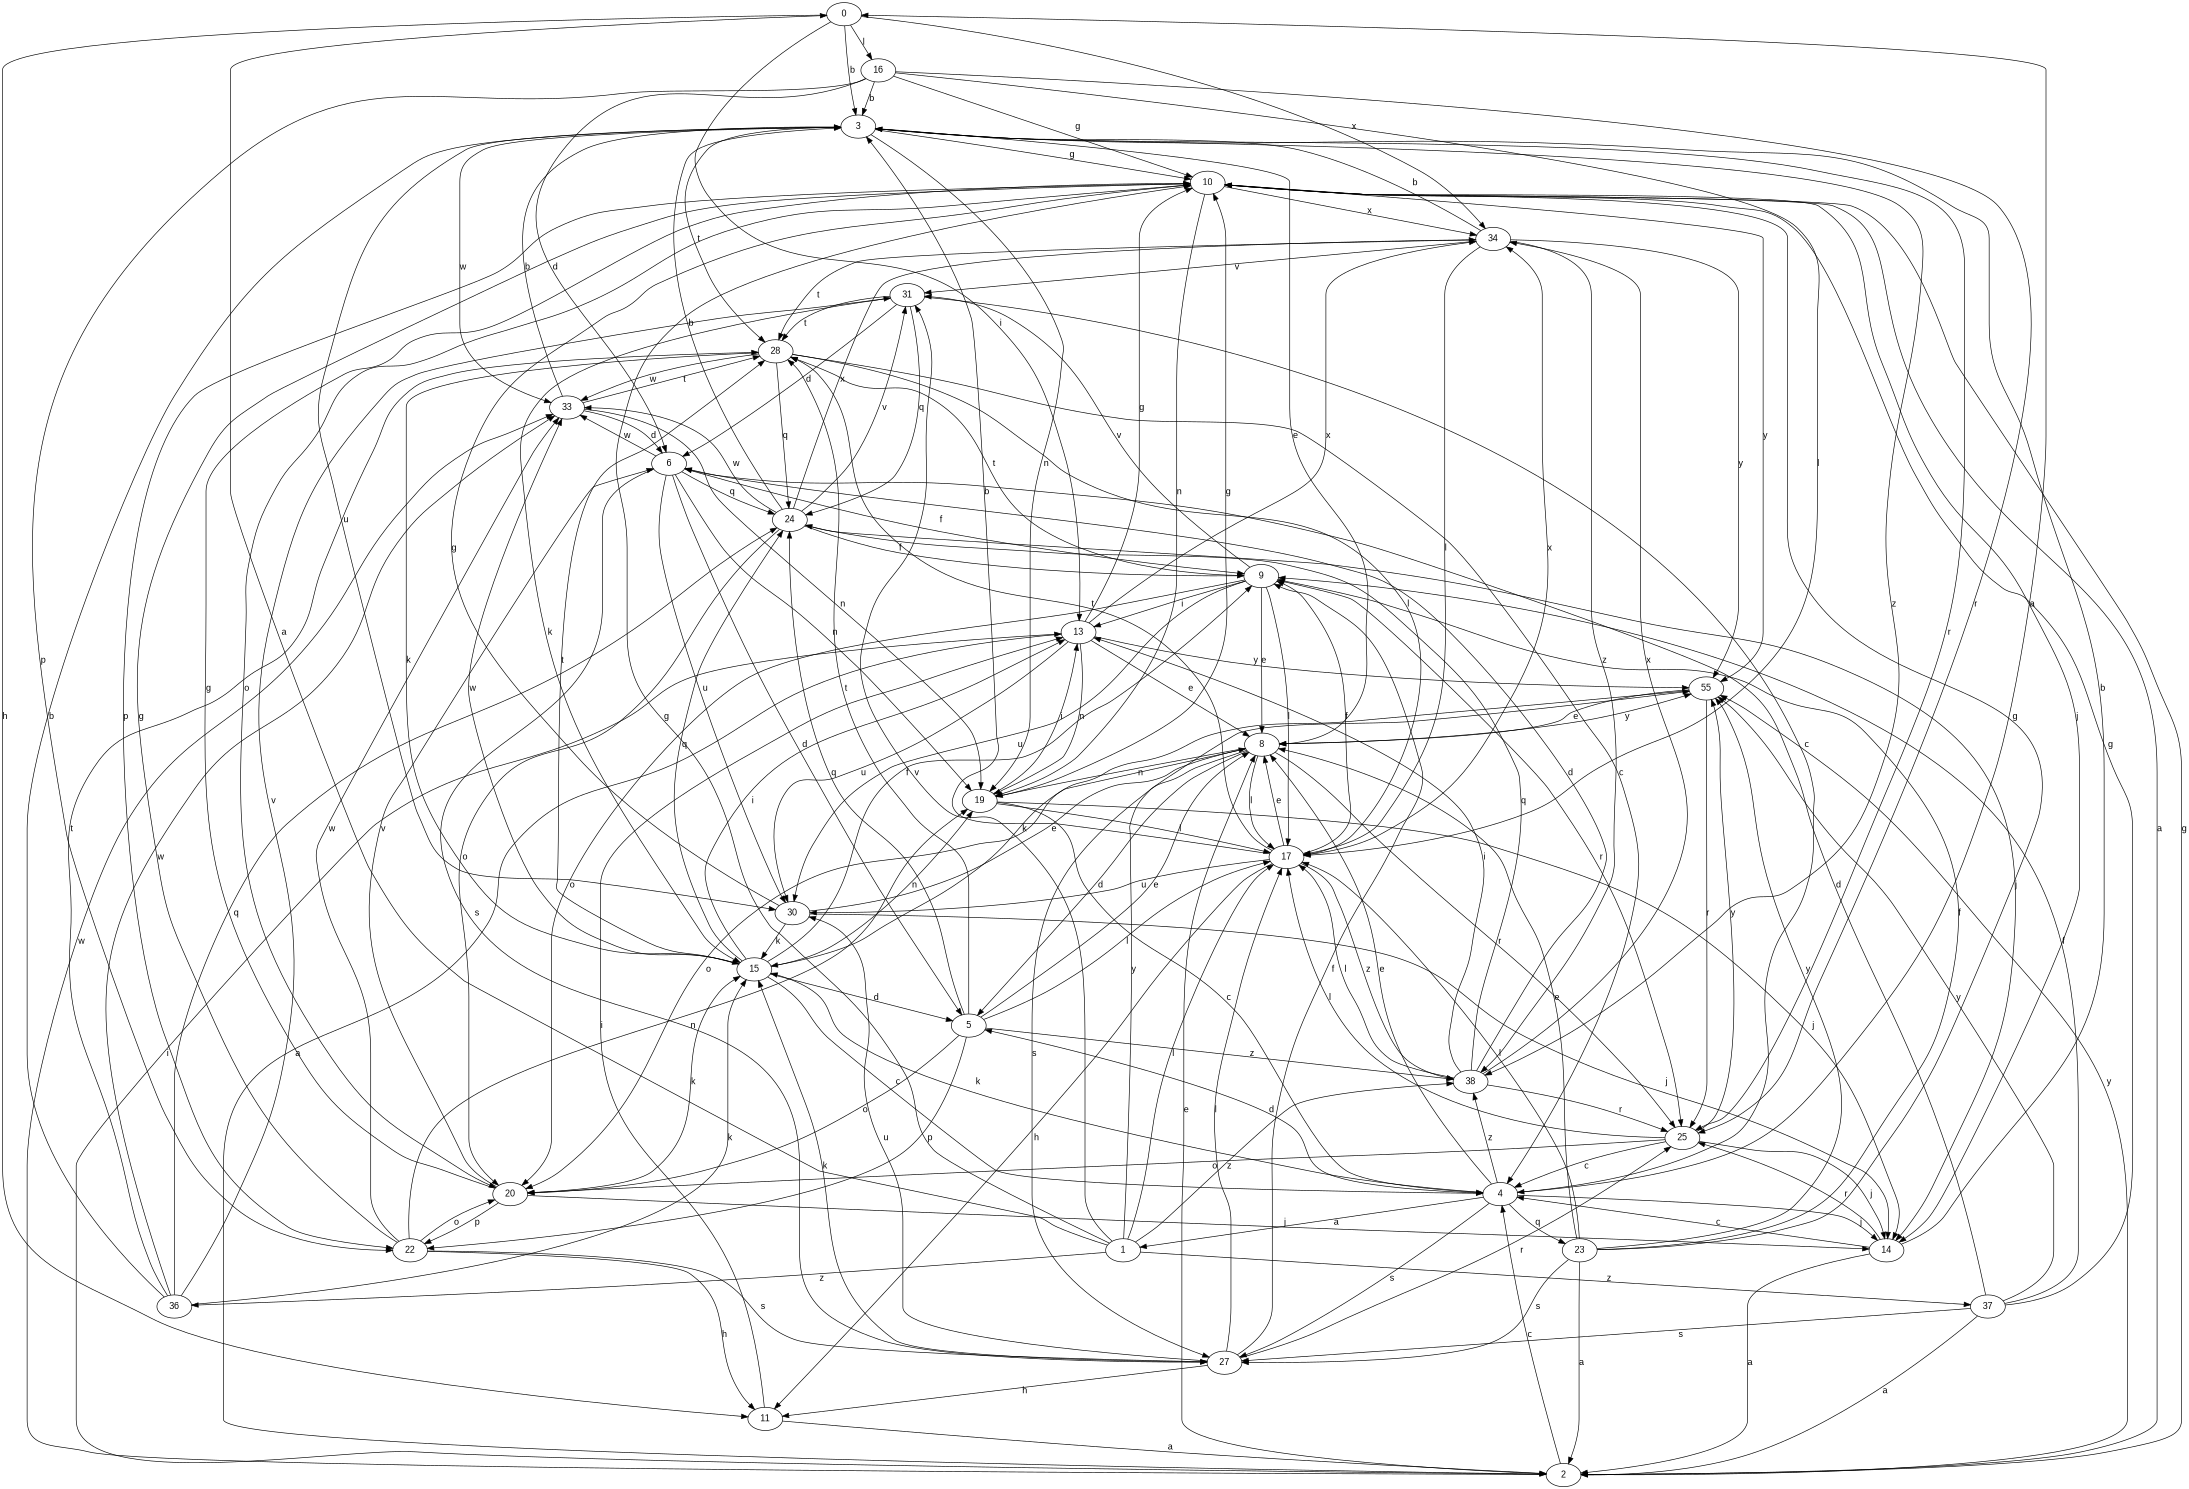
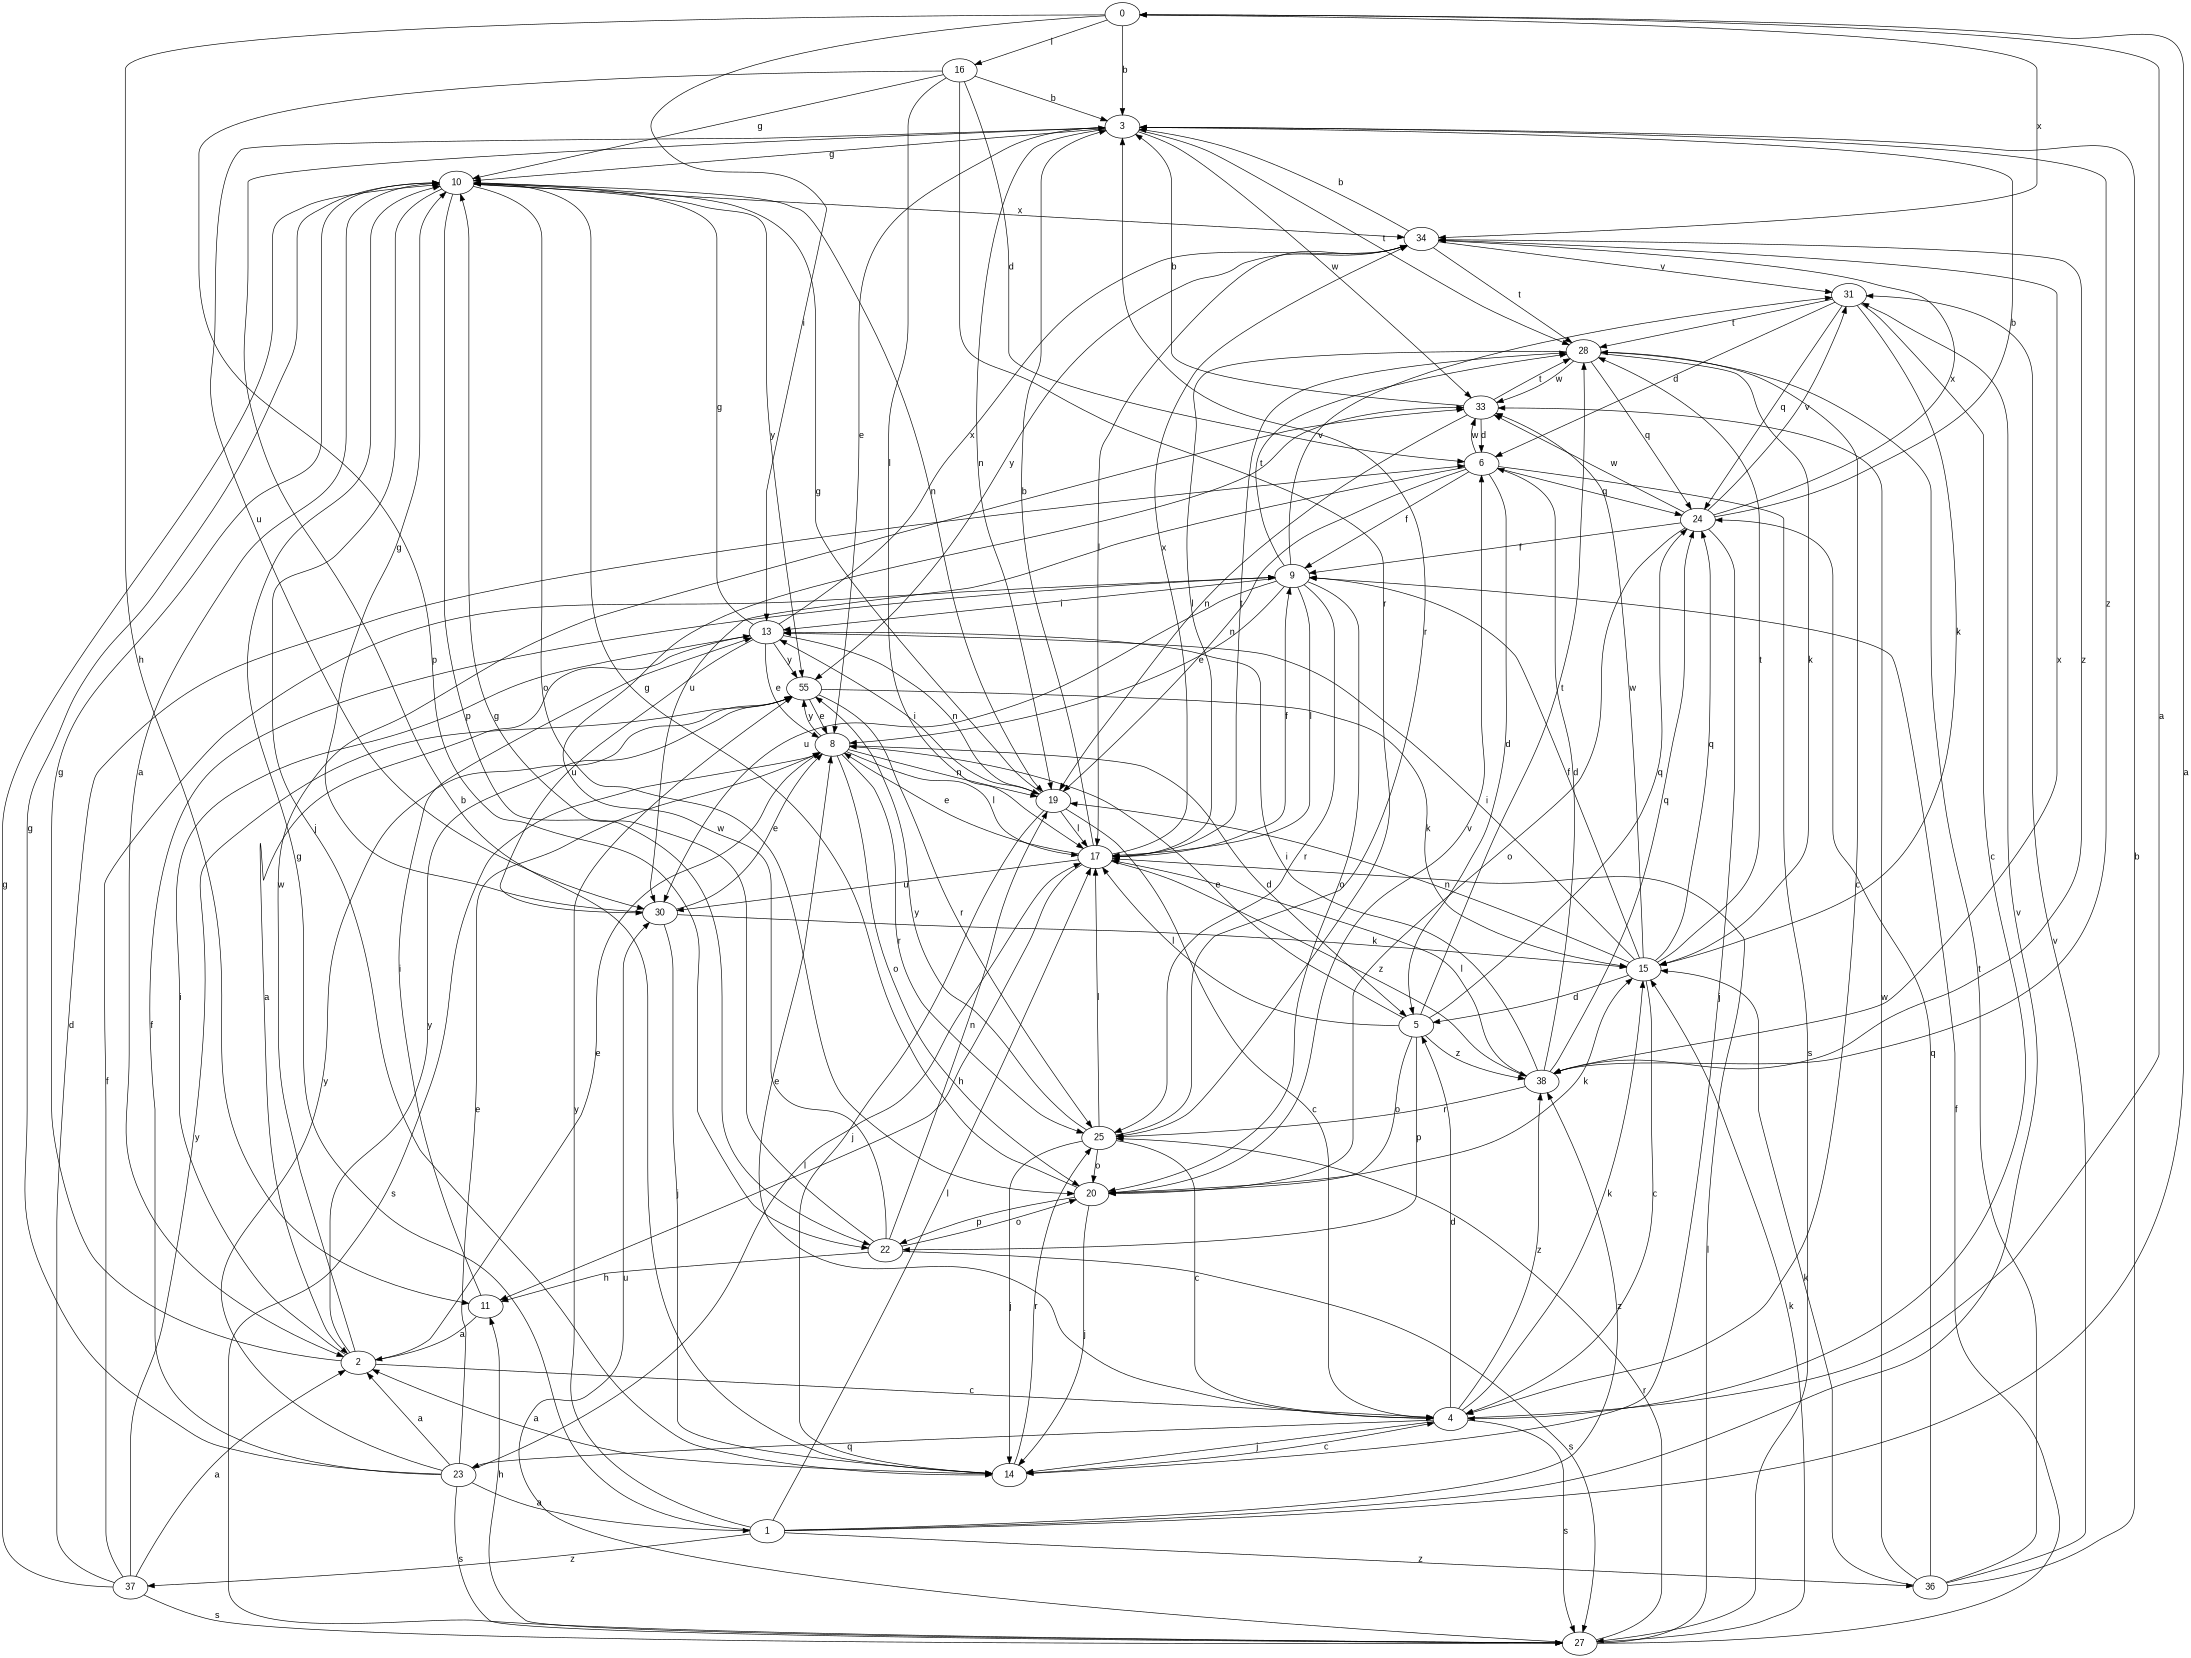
(1905, 190) -> (1423, 637)
(1315, 1222) -> (605, 1521)
